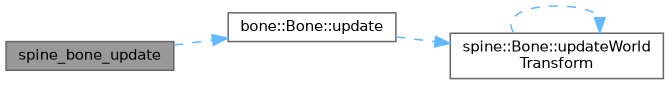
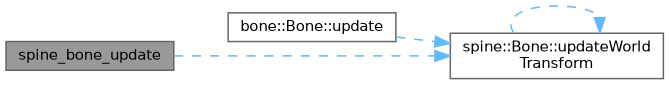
(193, 43) -> (304, 56)
